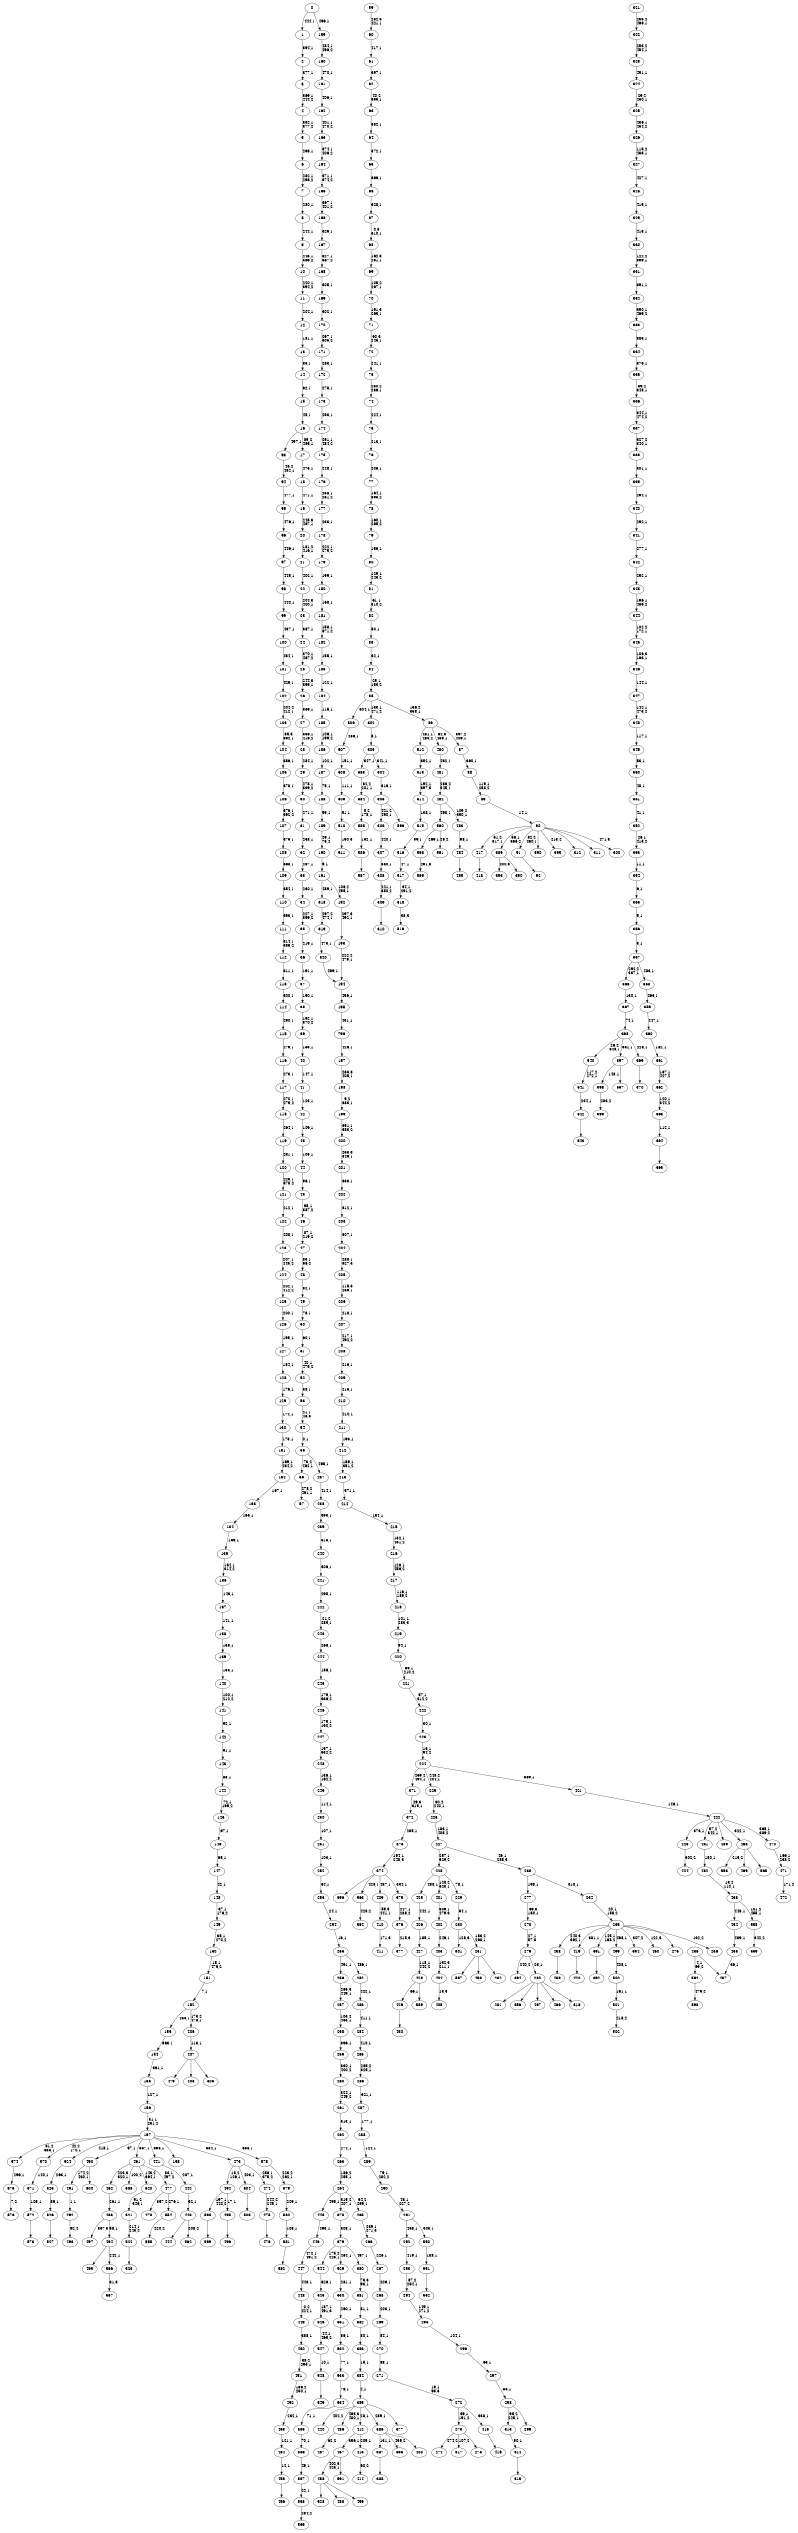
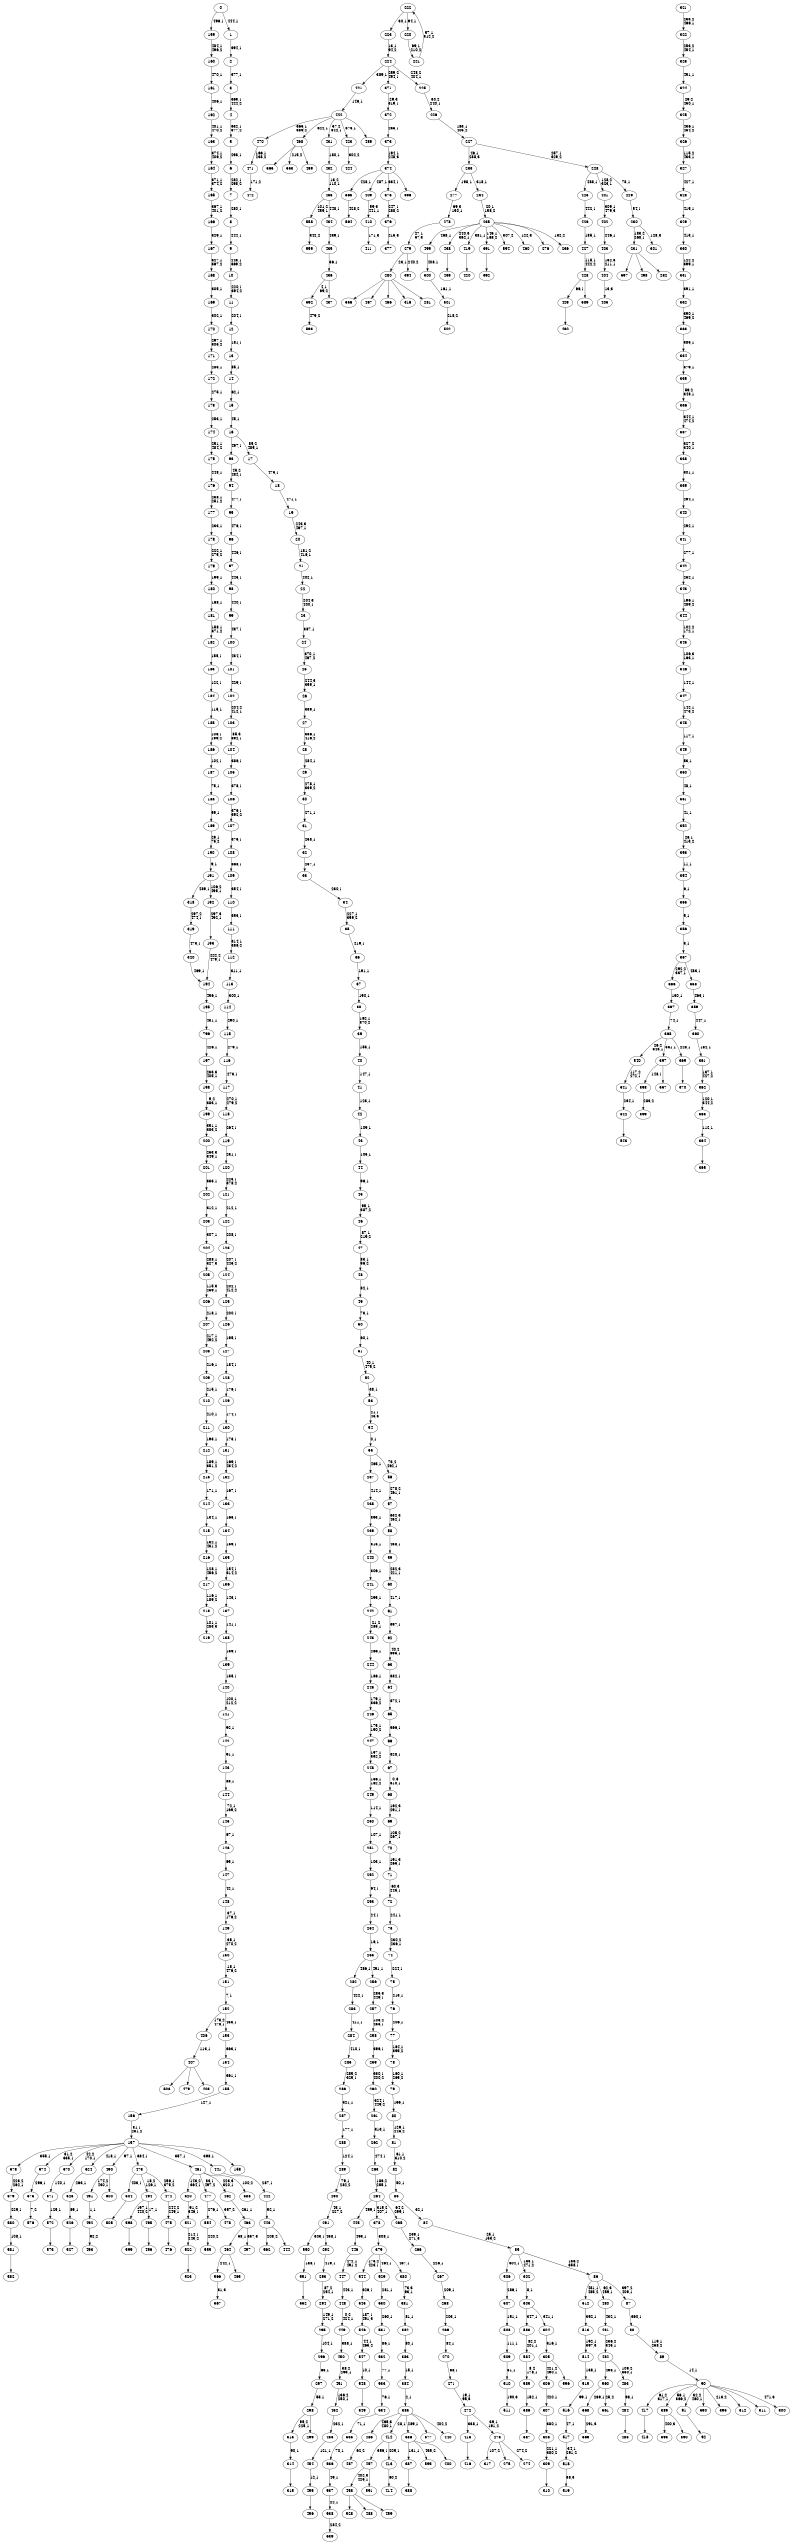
(350, 1491) -> (212, 1491)
none -> (390, 1531)
(398, 1644) -> (408, 20)
(729, 1964) -> (329, 261)
